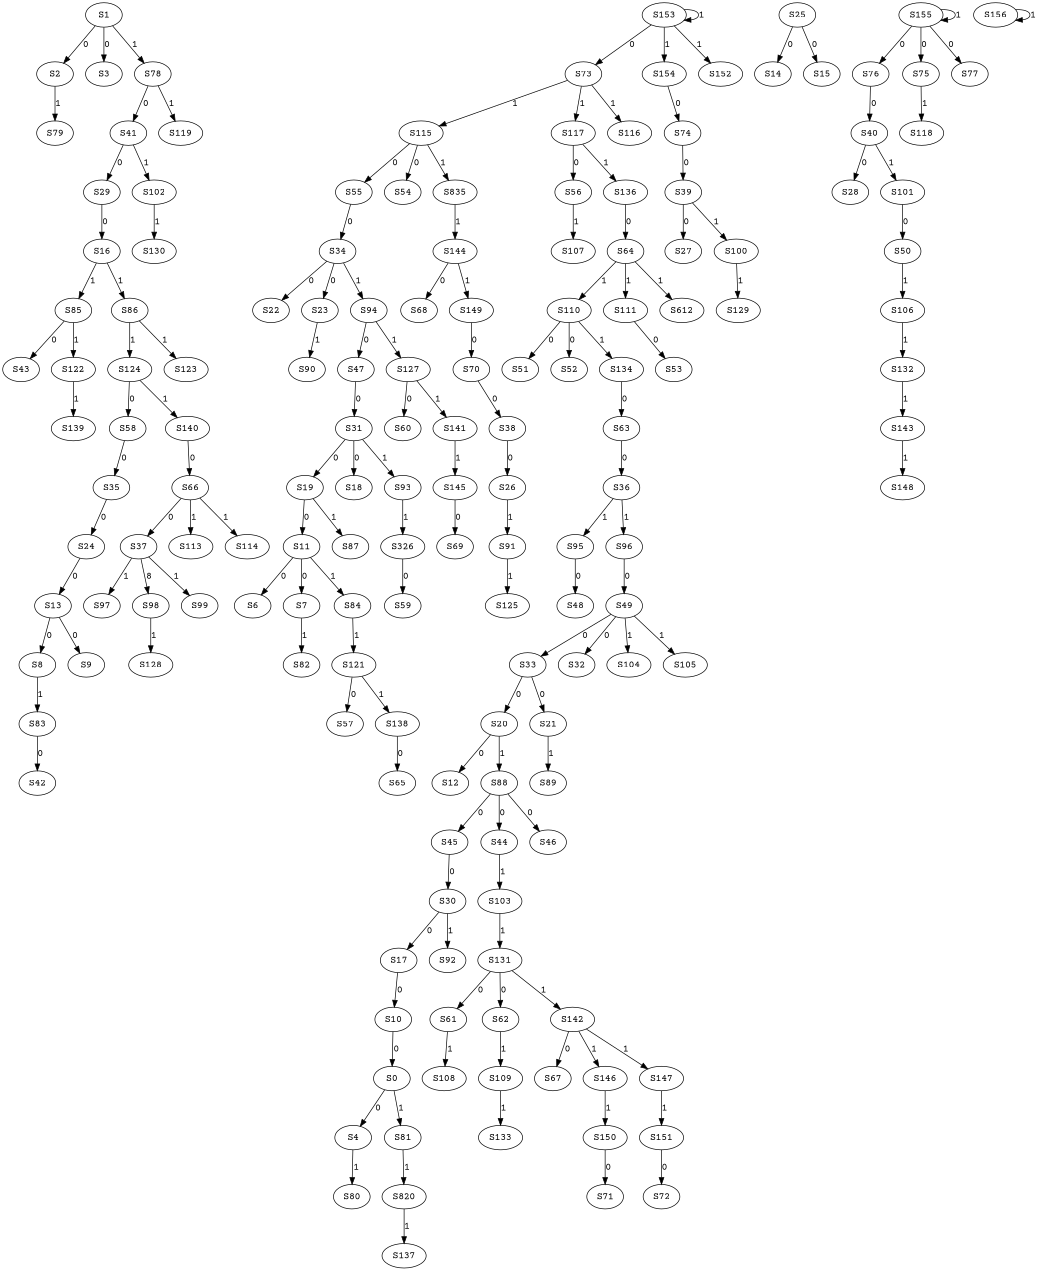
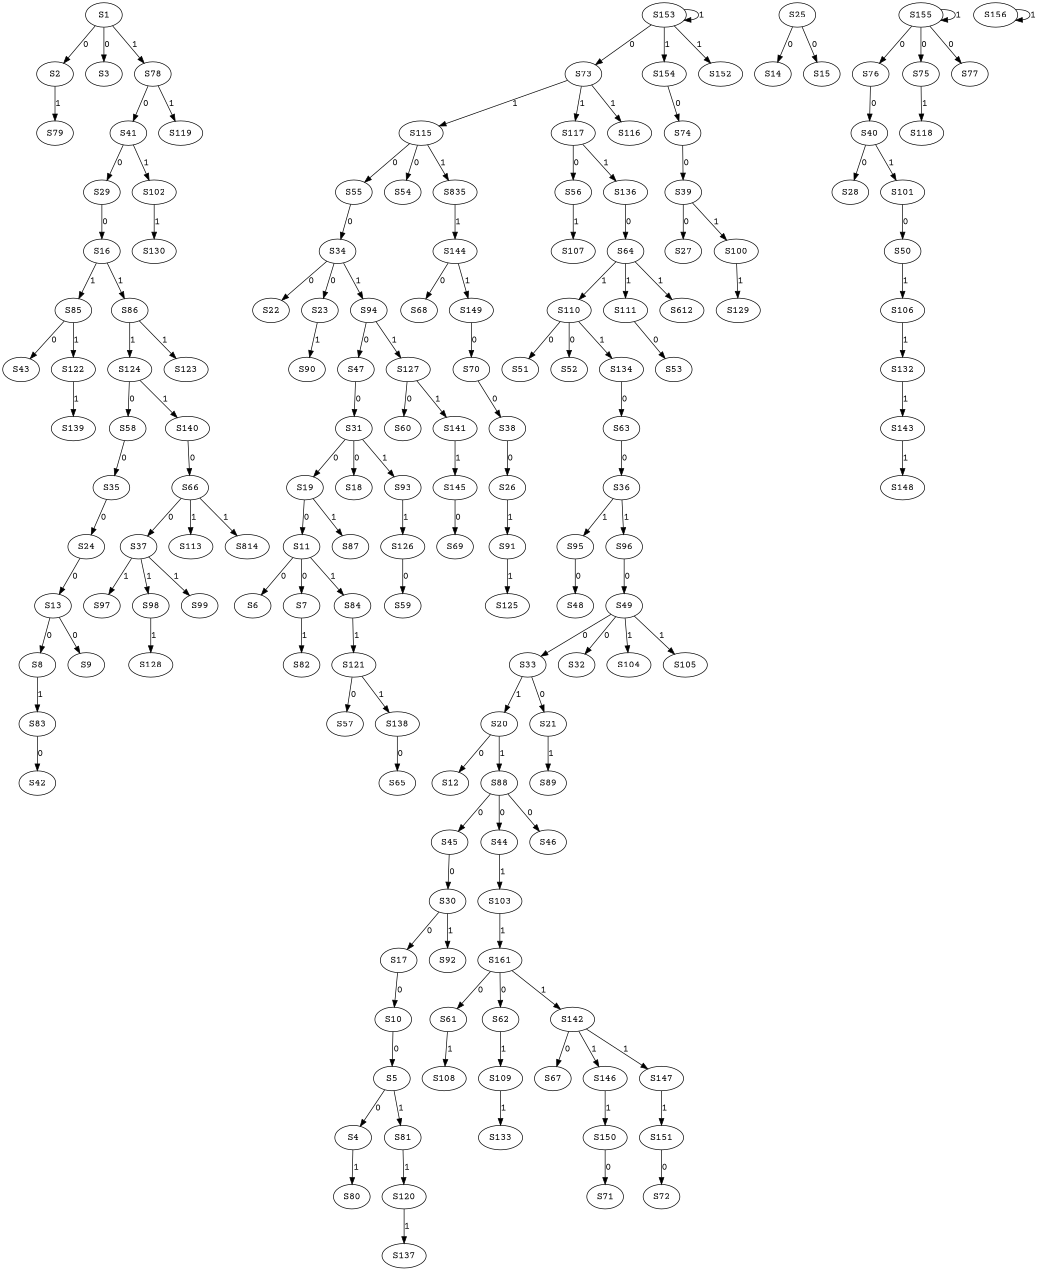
(247, 547) -> (247, 547)
(403, 547) -> (403, 547)
(149, 576) -> (149, 576)
(519, 694) -> (519, 694)
(500, 960) -> (500, 960)
(392, 1079) -> (392, 1079)
(404, 1197) -> (404, 1197)
